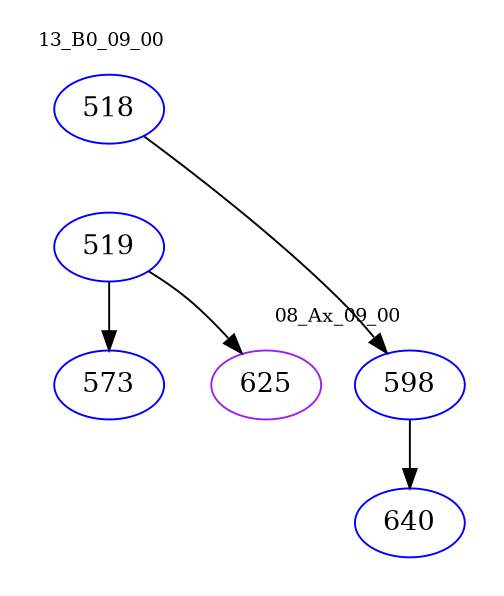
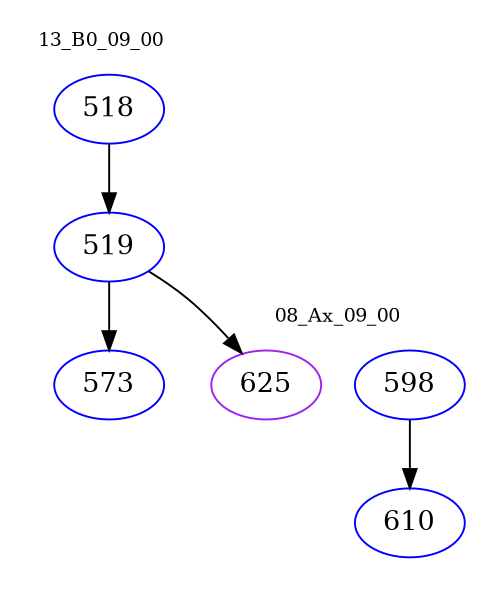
(264, 231) -> (109, 169)
(410, 523) -> (410, 523)
